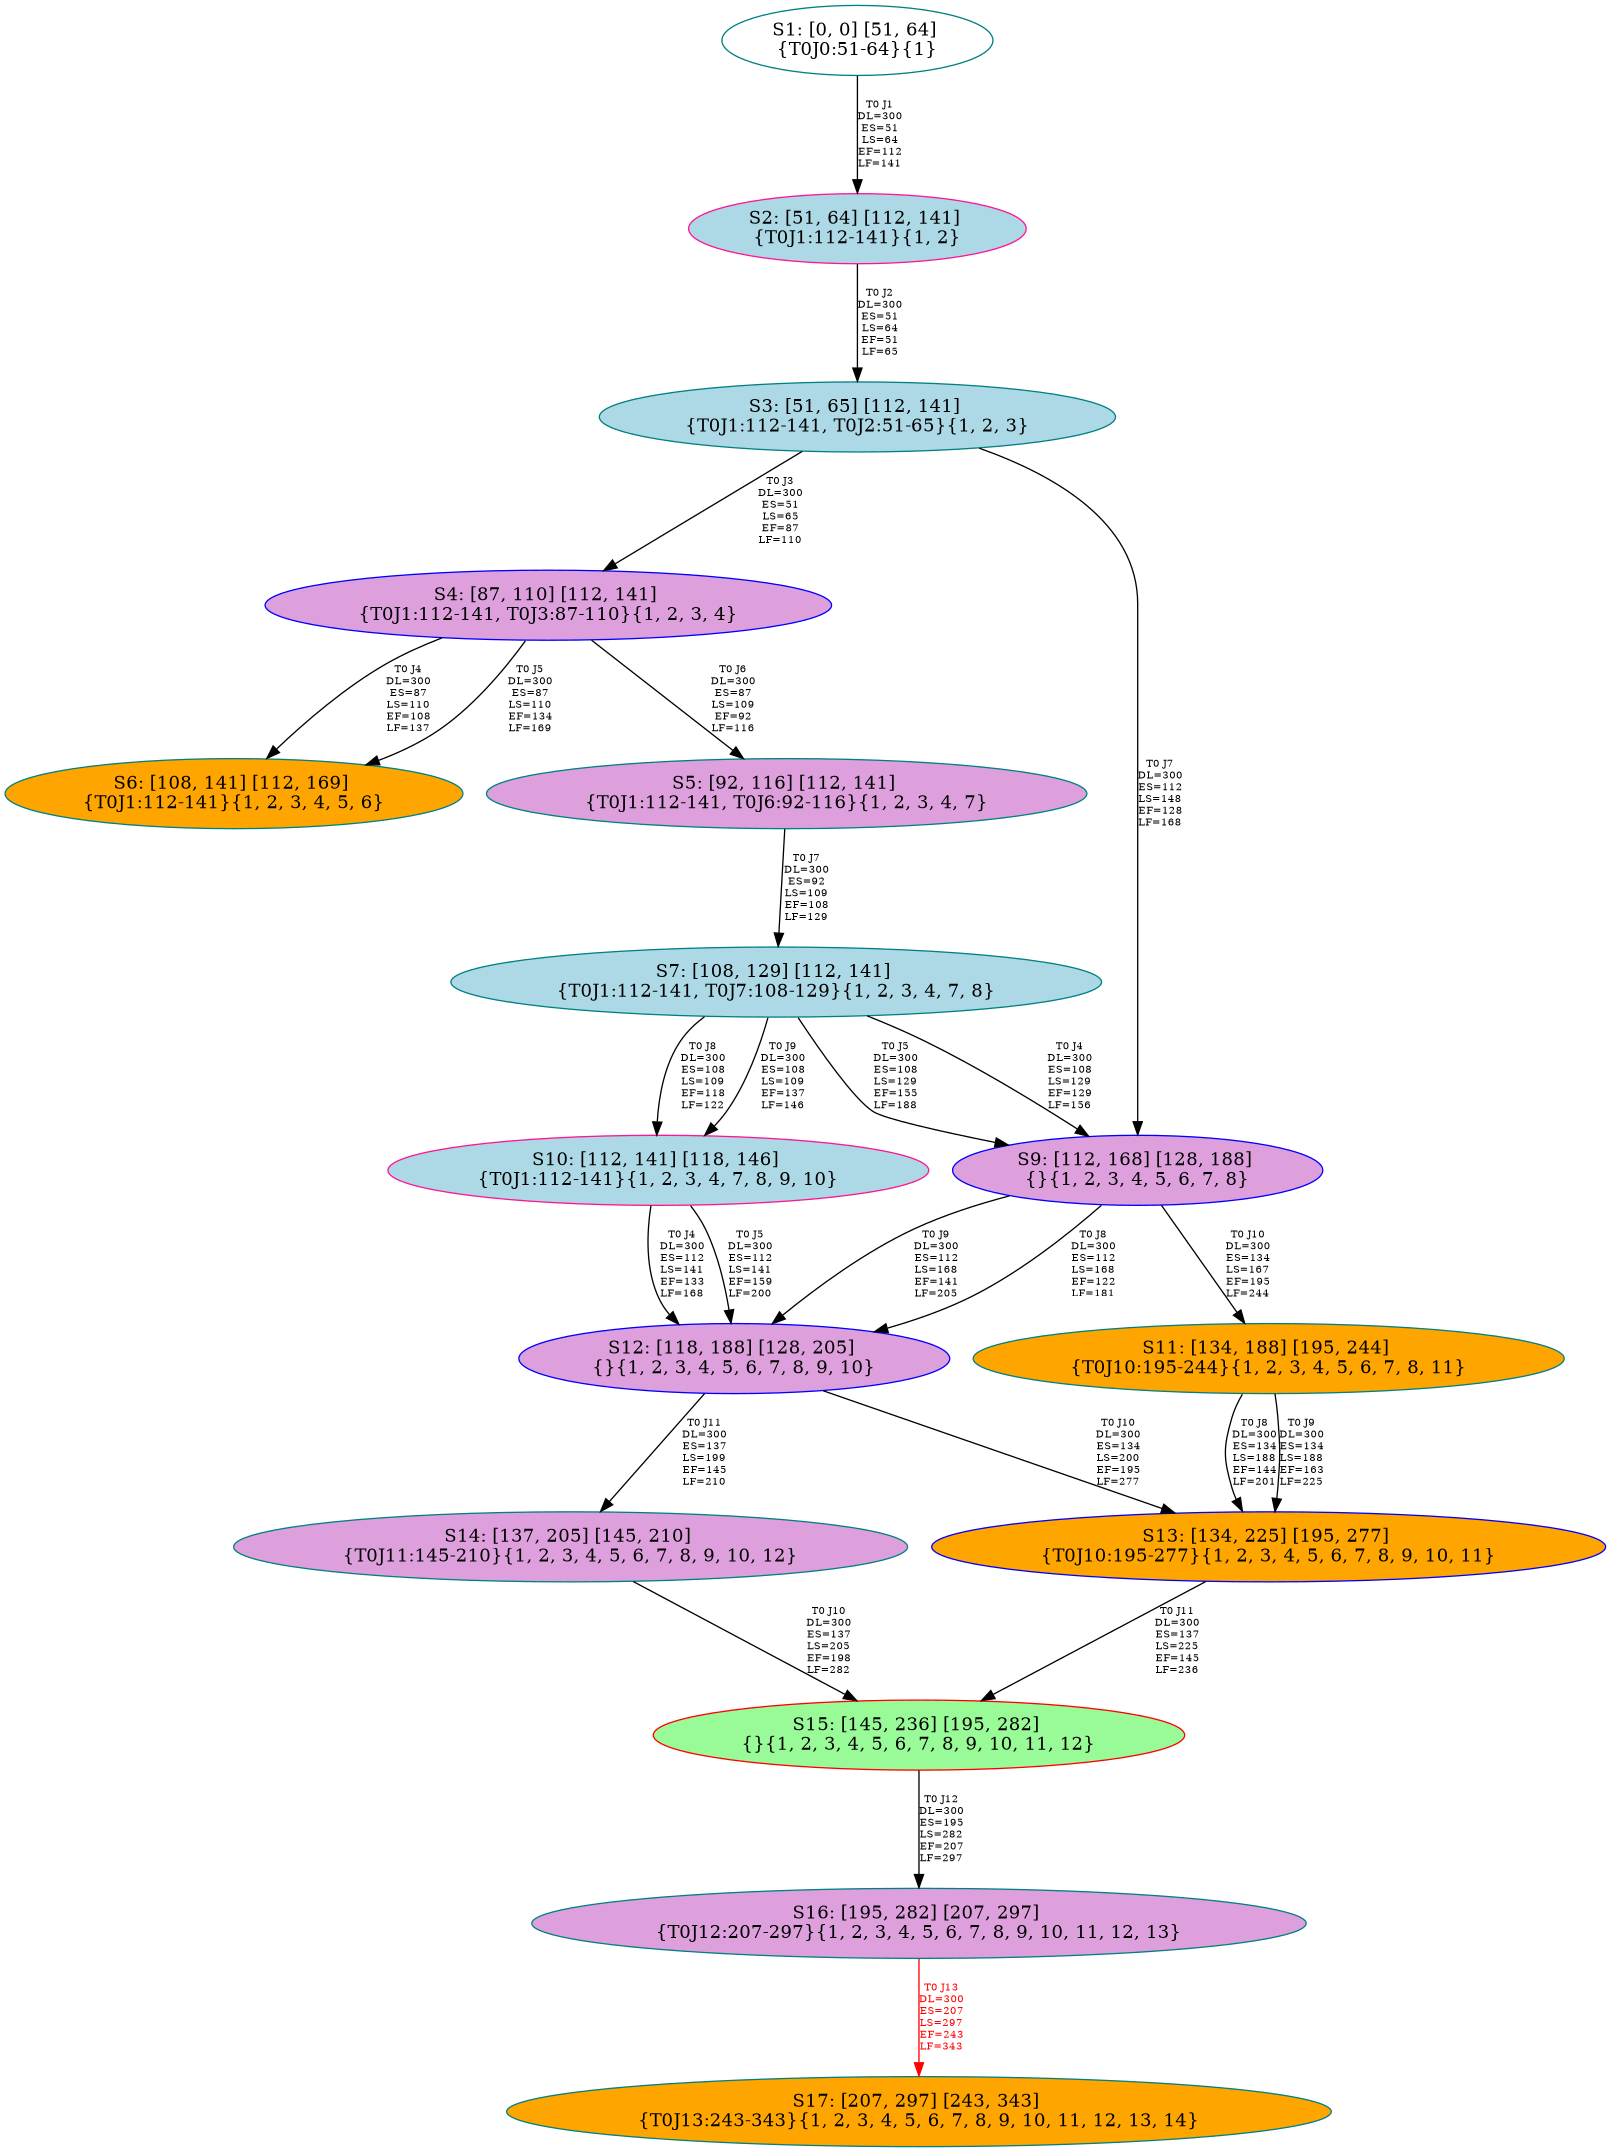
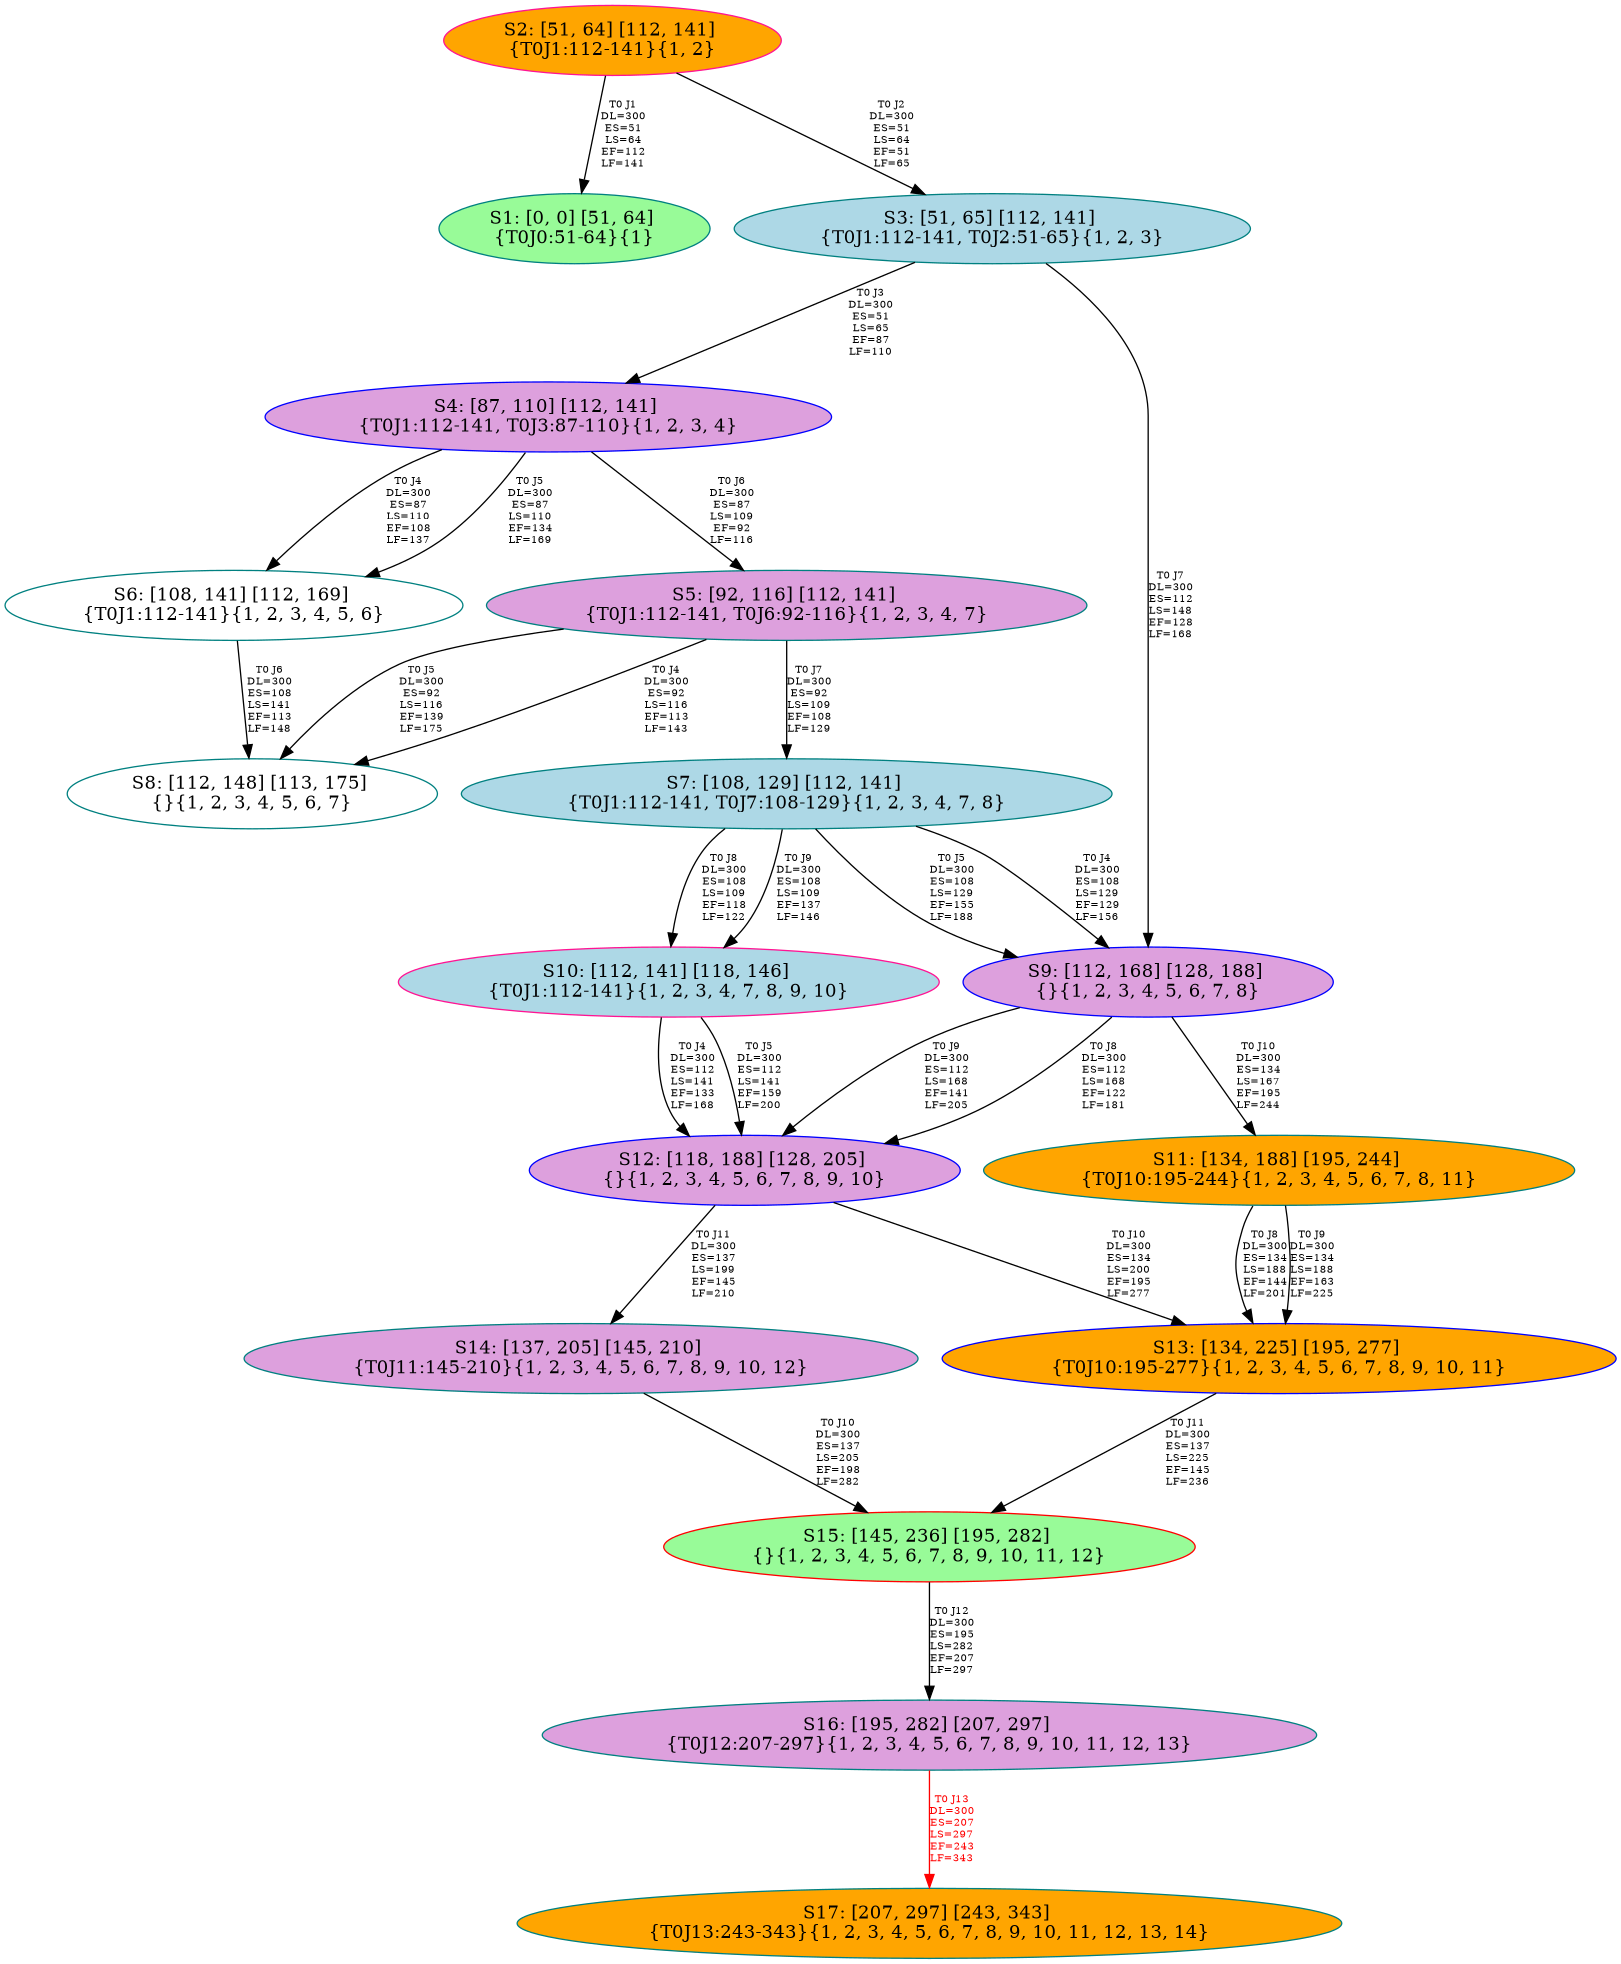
(857, 40) -> (575, 229)
(857, 128) -> (595, 128)
(857, 229) -> (613, 40)
(234, 794) -> (234, 605)
none -> (252, 794)
